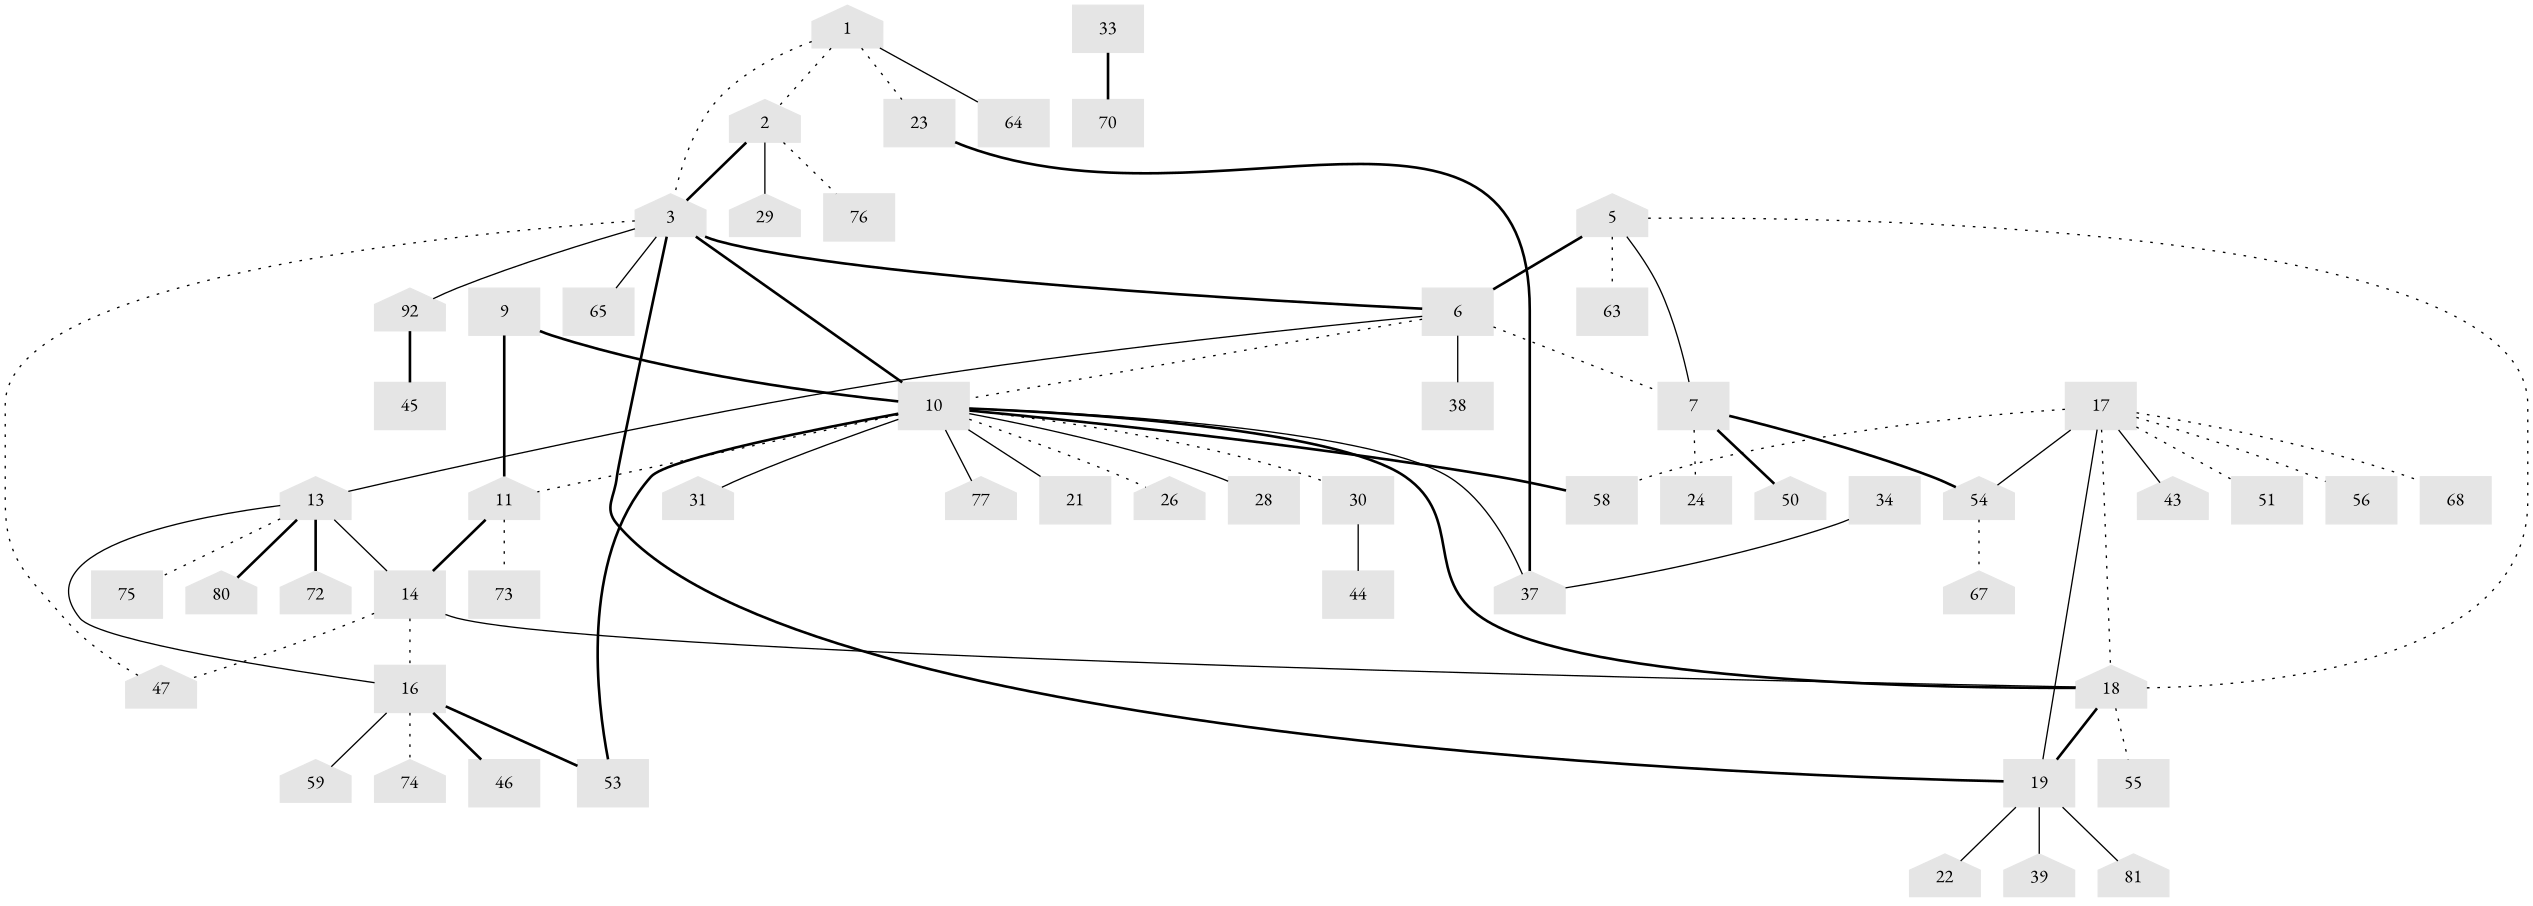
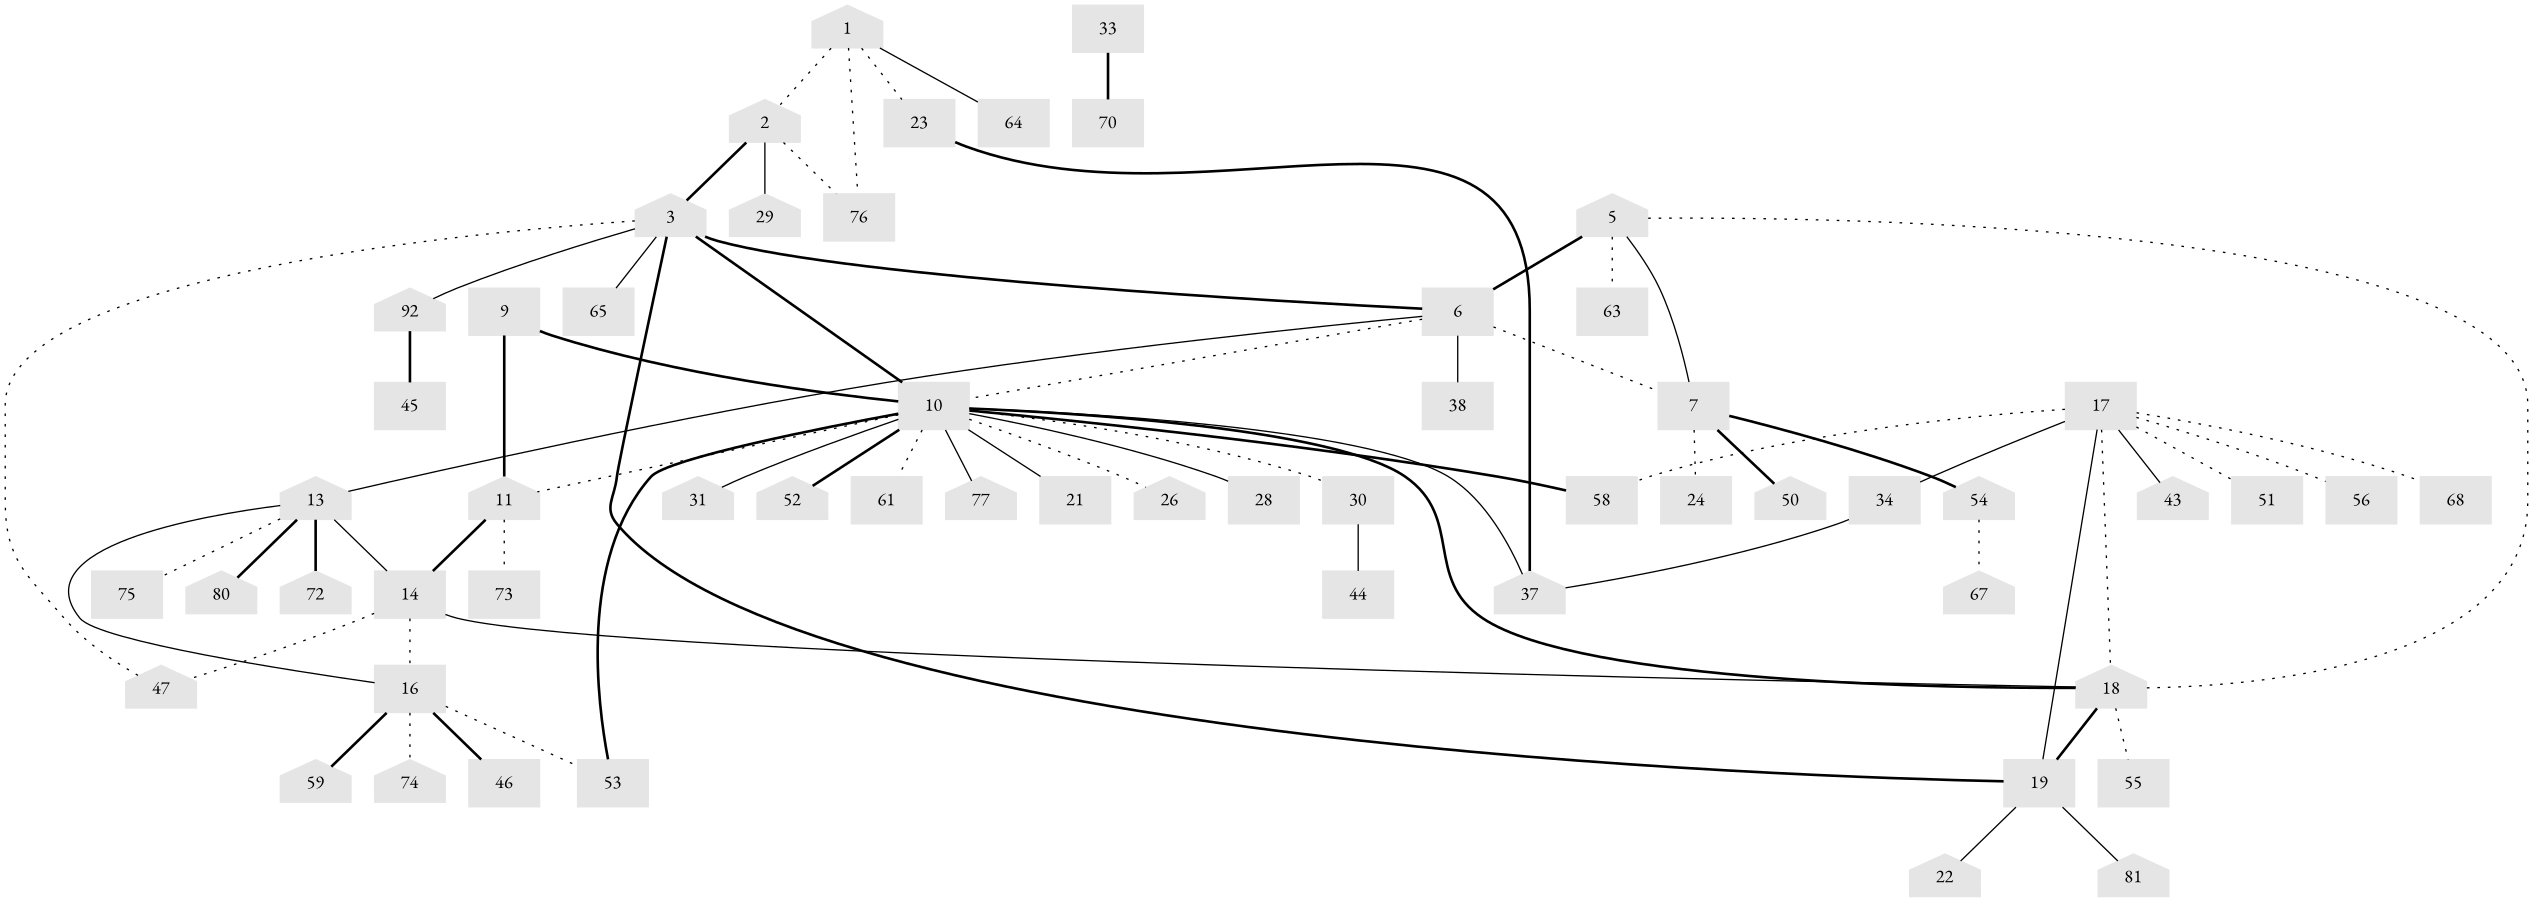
(720, 98) -> (853, 121)
(2034, 458) -> (1992, 451)
none -> (792, 500)
none -> (887, 500)
(512, 736) -> (512, 736)
(359, 740) -> (359, 740)
(2039, 878) -> none
